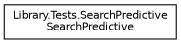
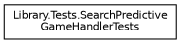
(90, 22) -> (90, 22)
